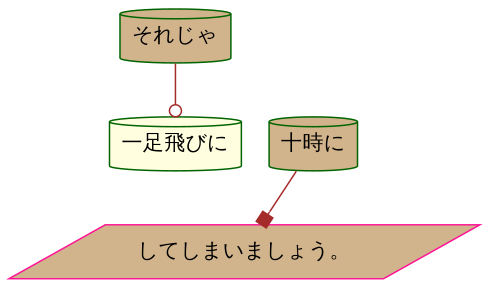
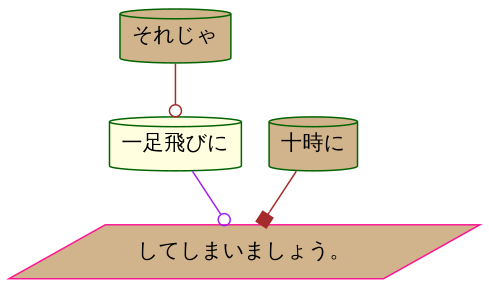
none -> (207, 193)
